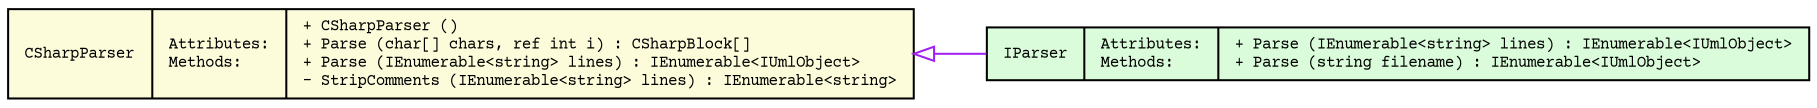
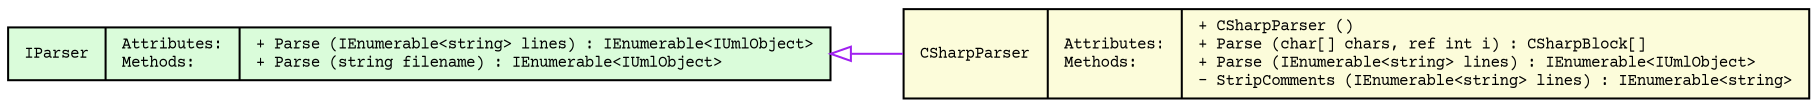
(960, 54) -> (877, 54)
